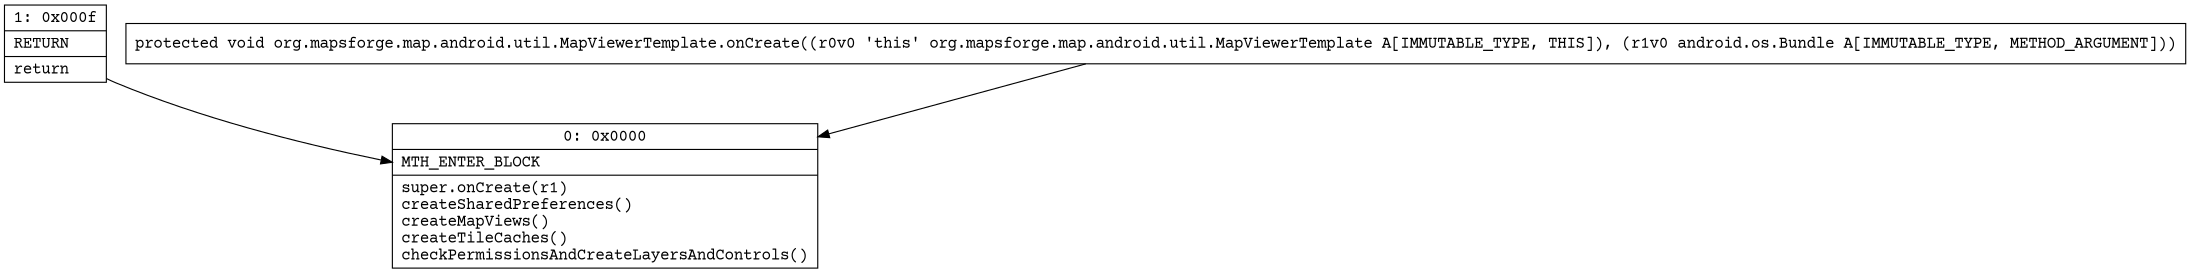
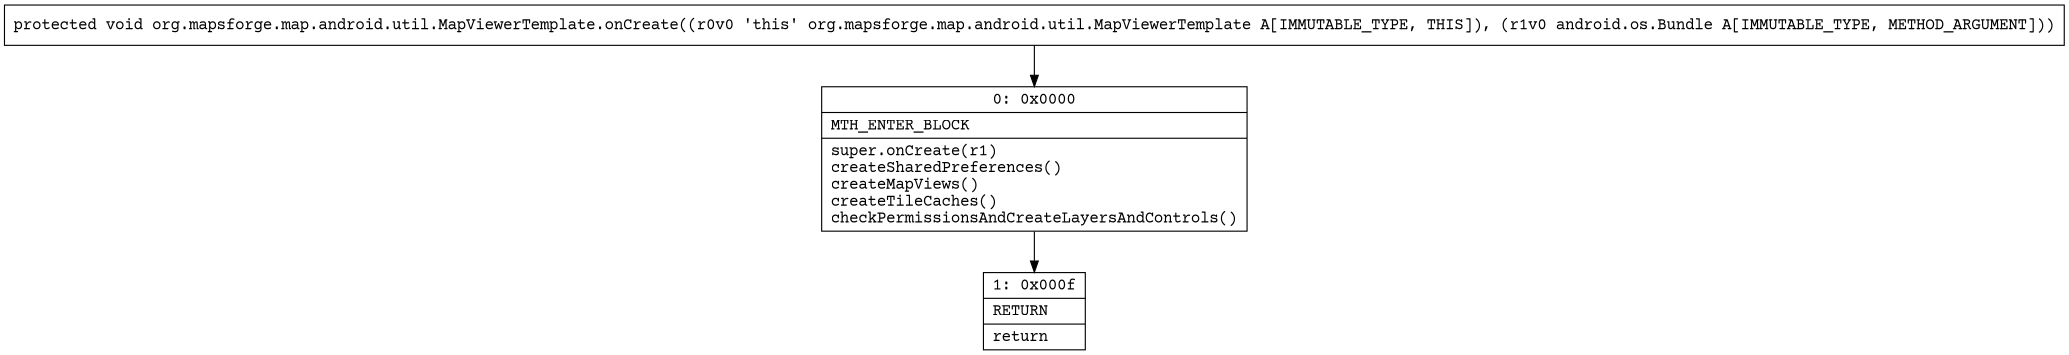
(242, 126) -> (1034, 246)
